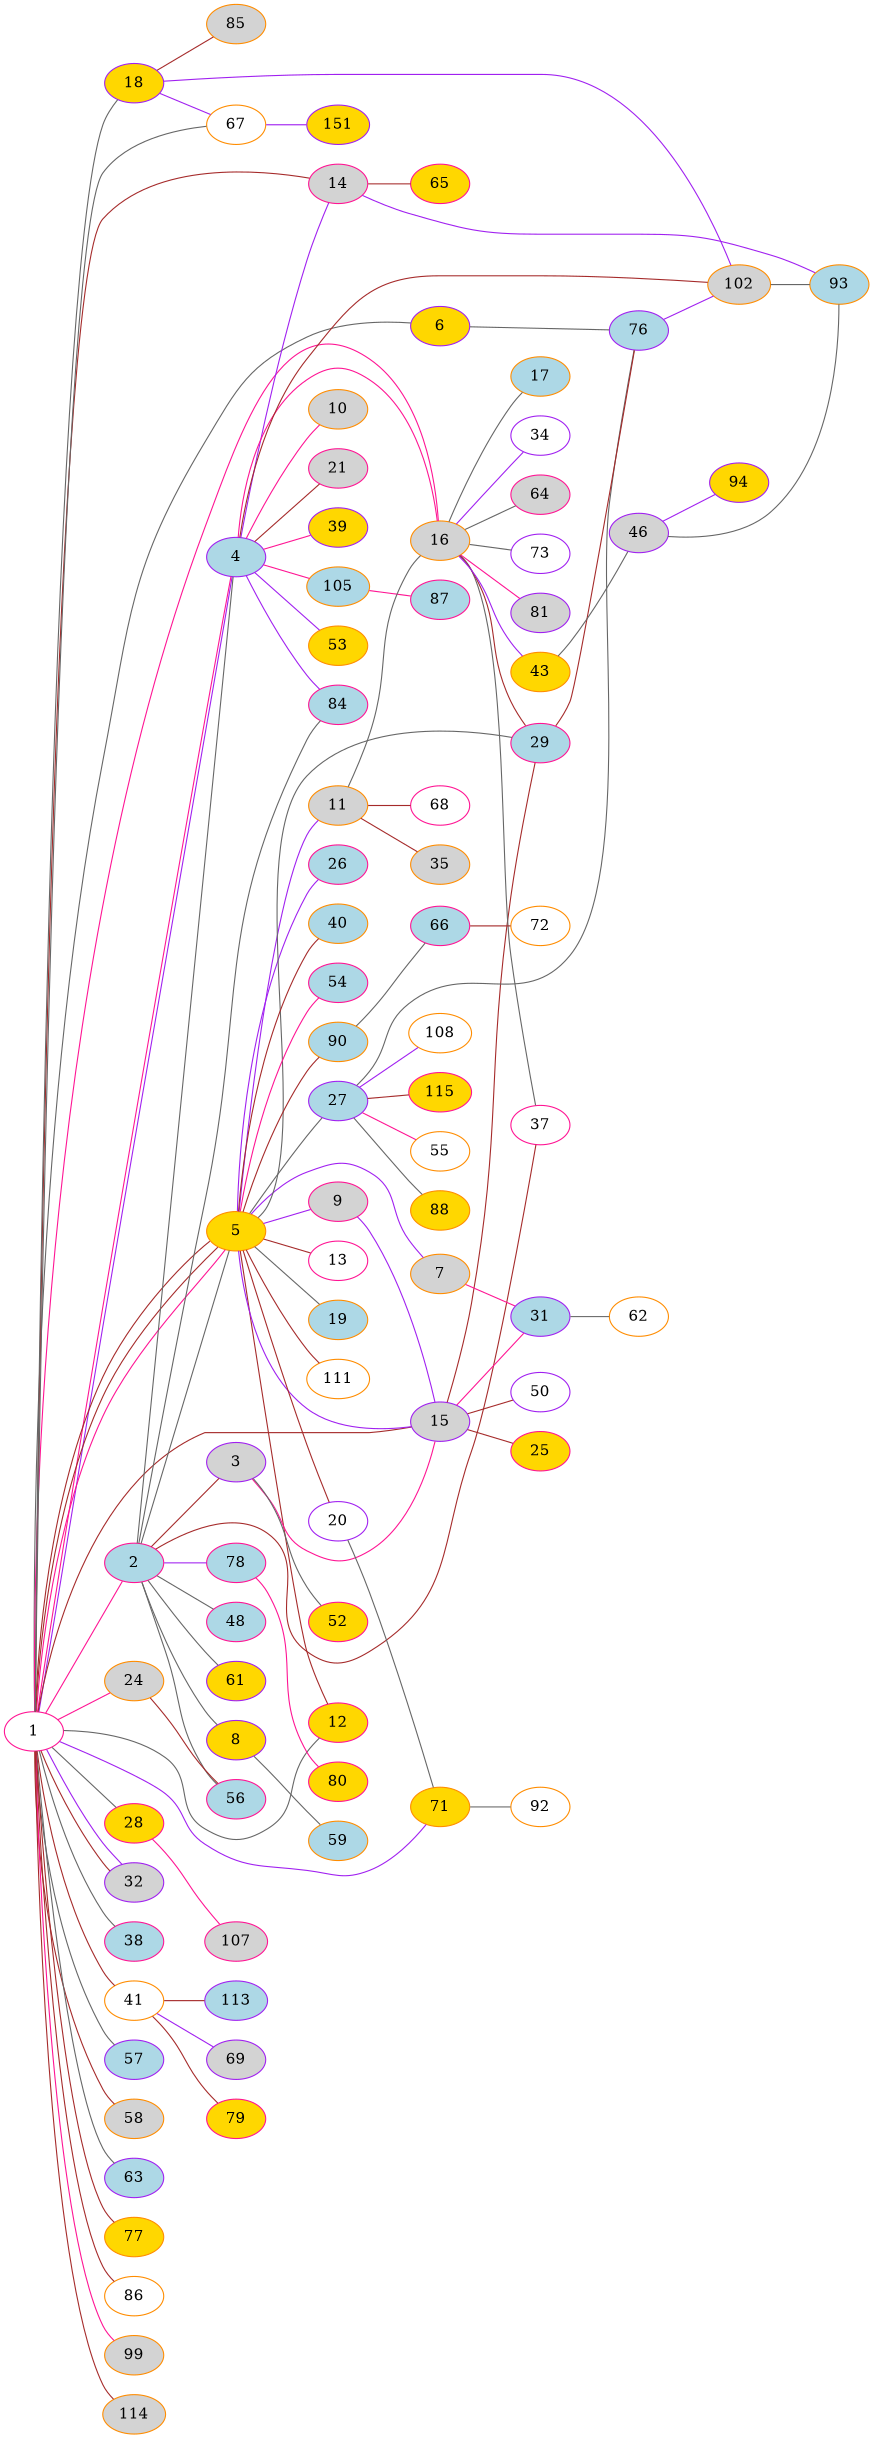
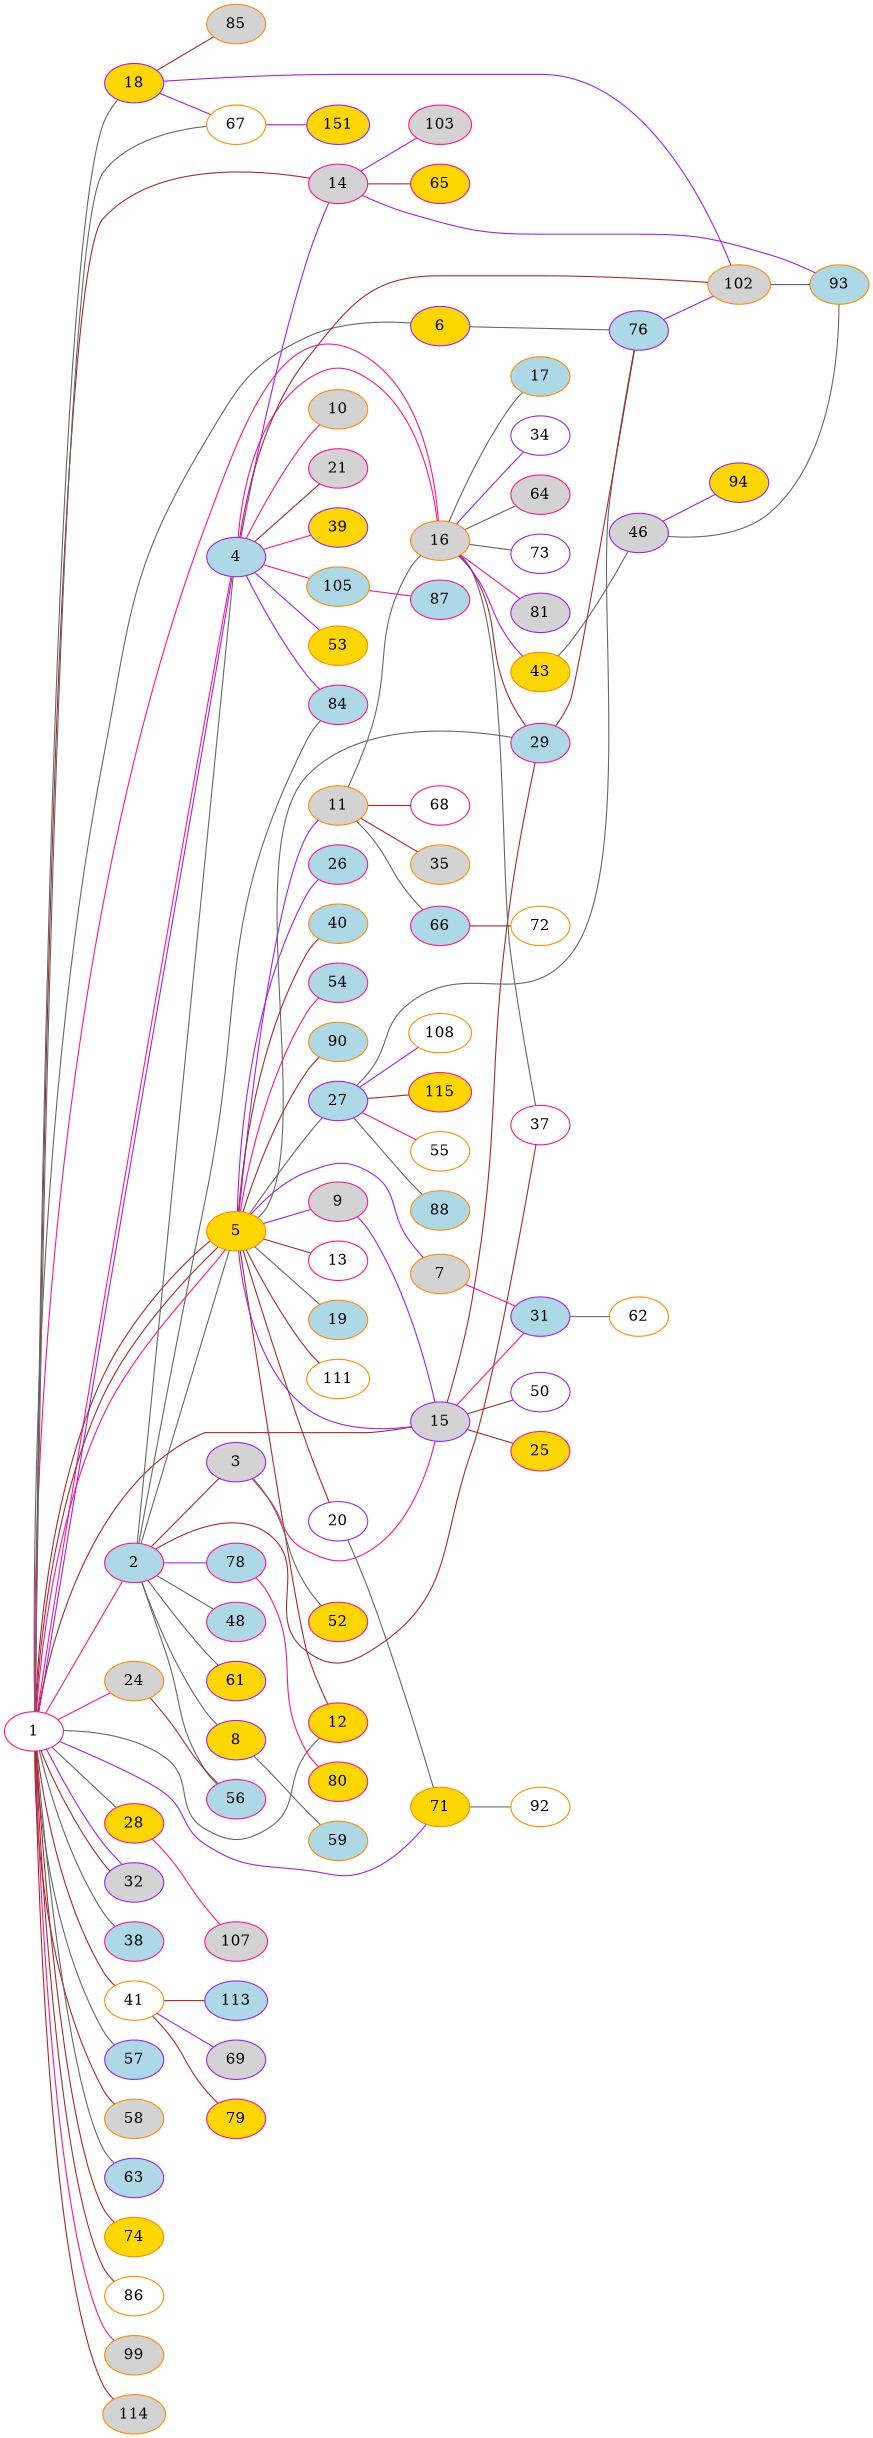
none -> (440, 125)
(392, 985) -> (390, 865)
(440, 1210) -> (440, 1210)
(134, 2237) -> (134, 2237)
